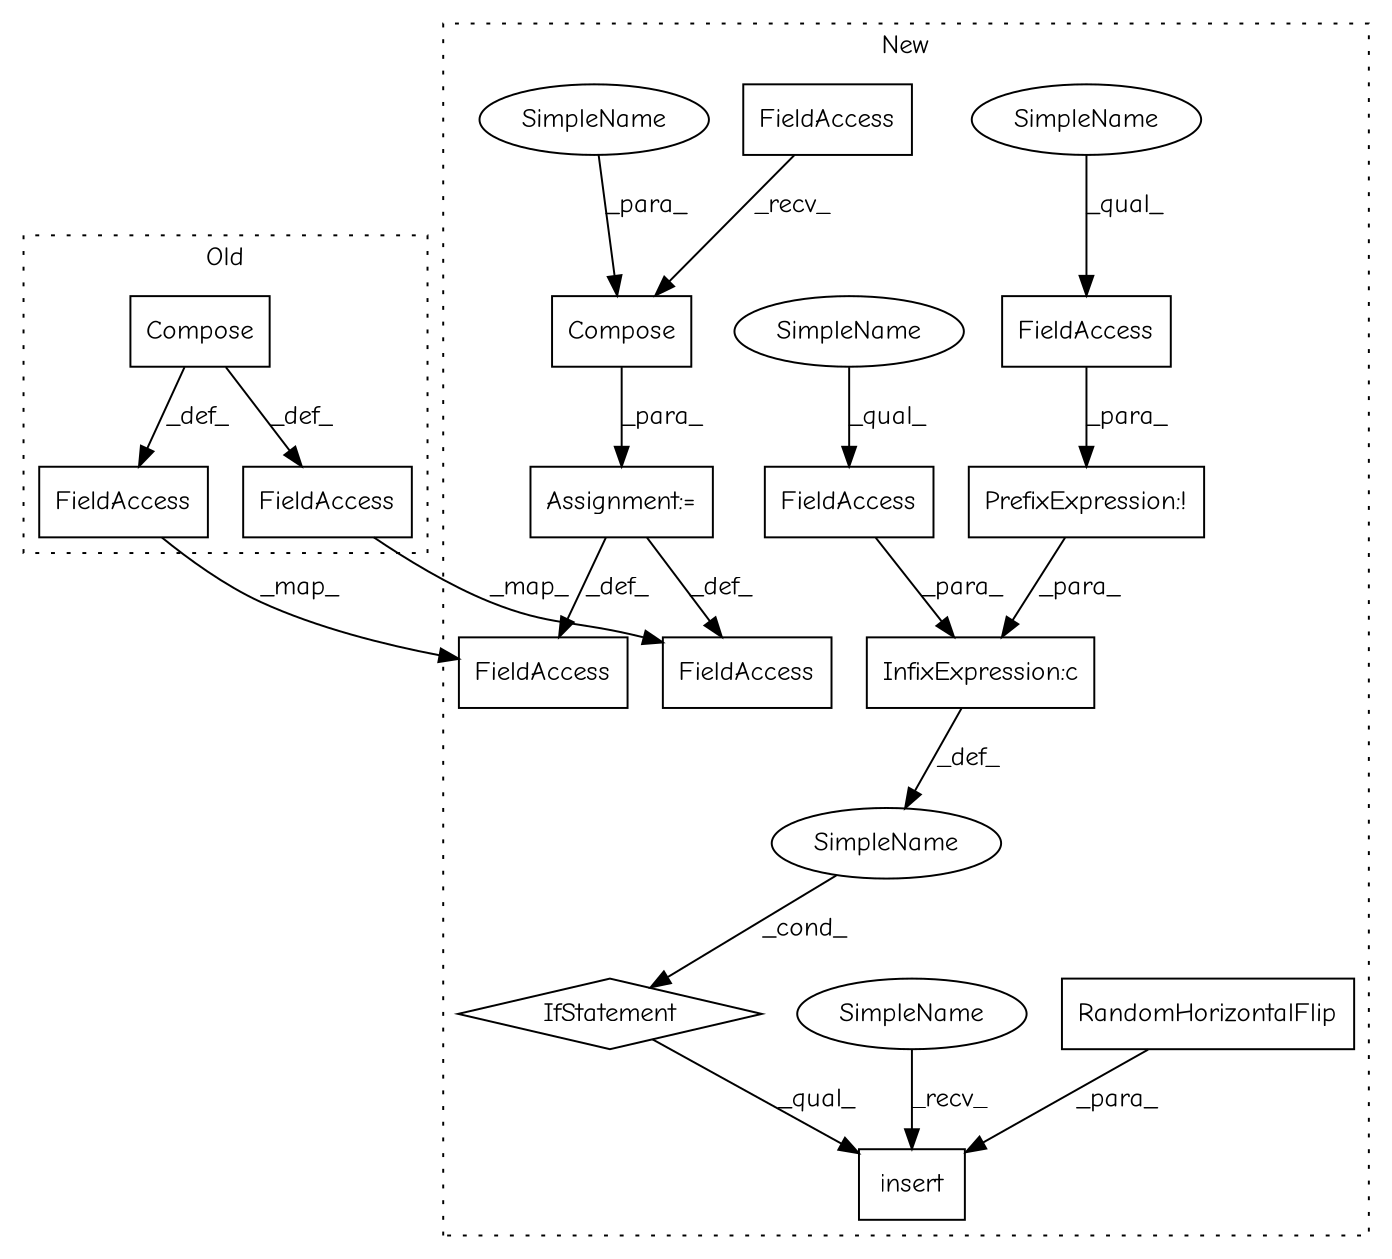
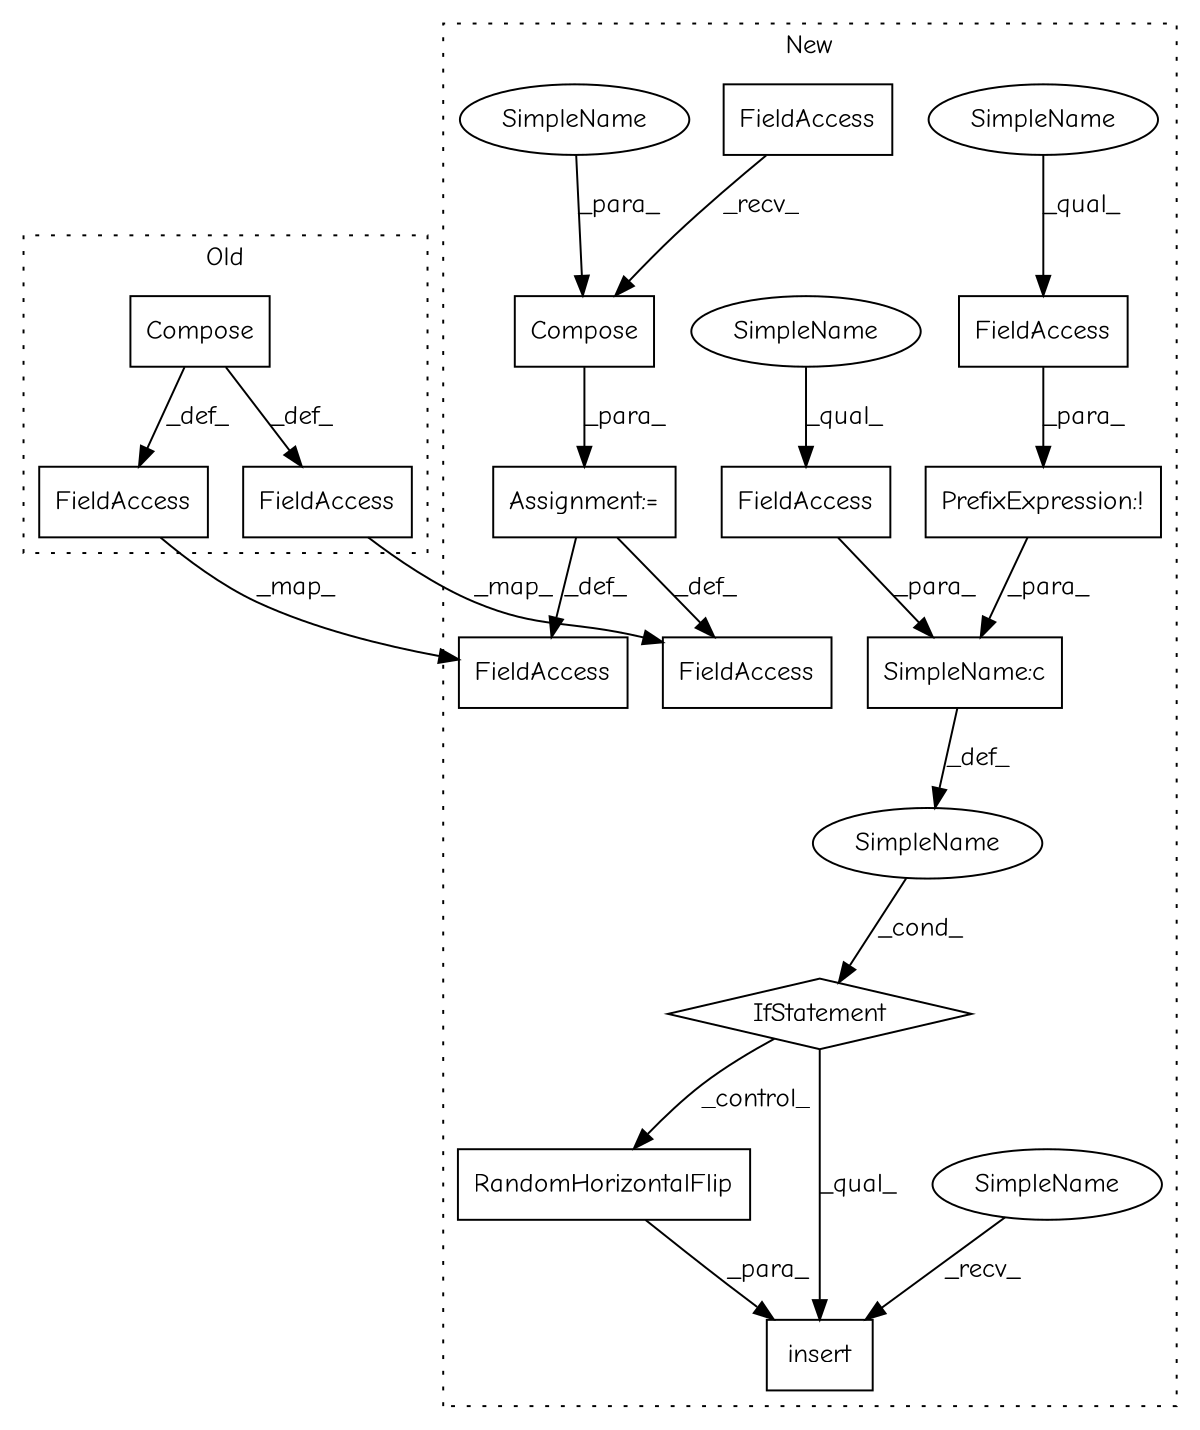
(981, 673) -> (965, 673)
none -> (707, 1081)
